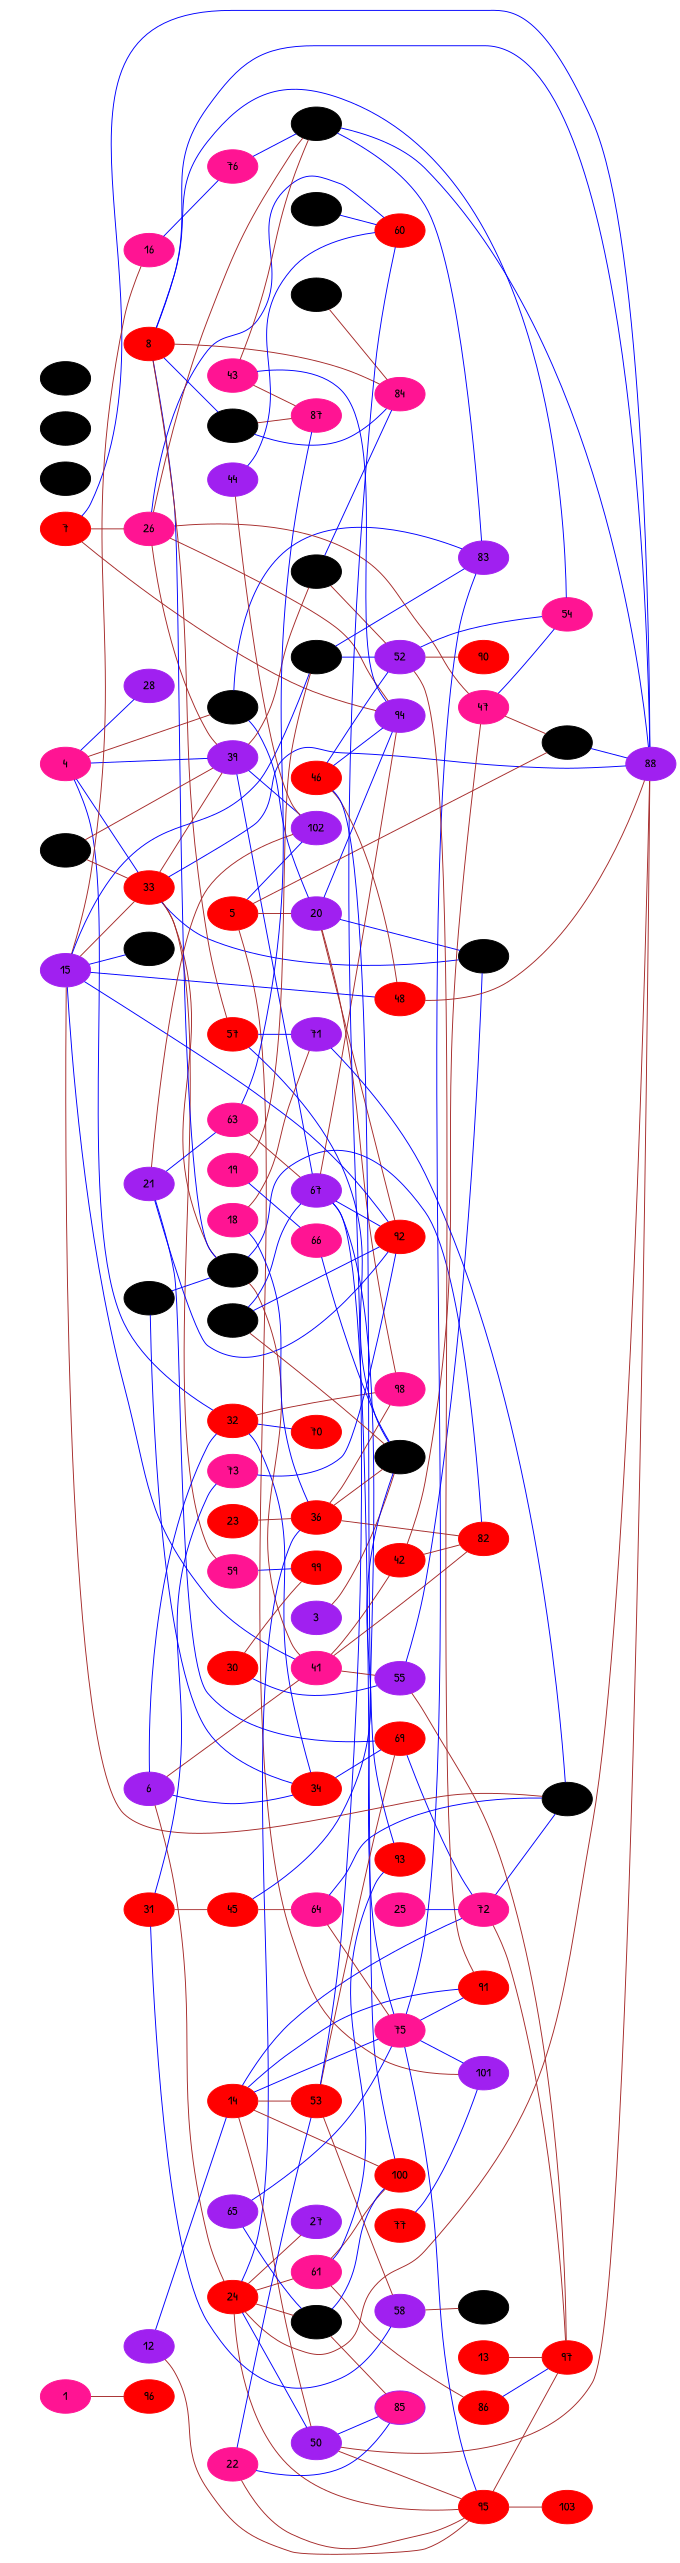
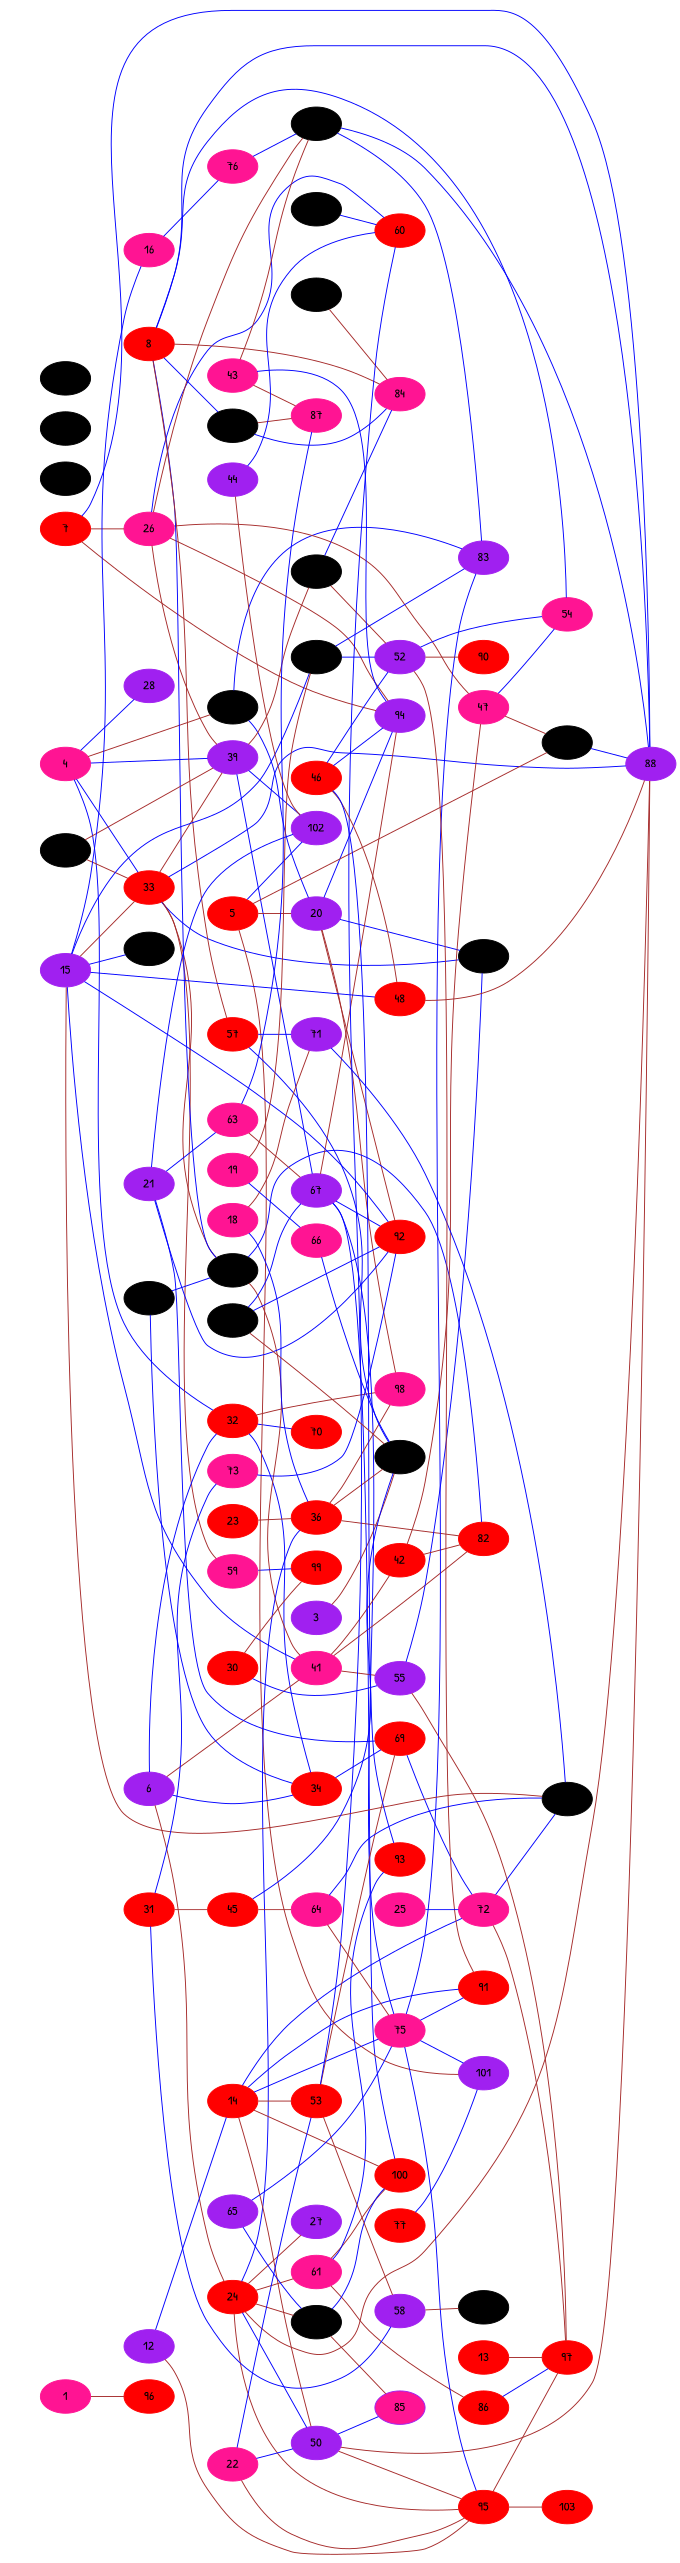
(104, 610) -> (104, 610)
(175, 994) -> (175, 994)
(332, 2471) -> (271, 2455)
